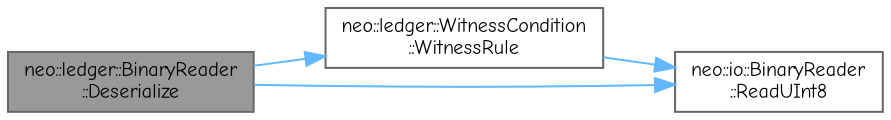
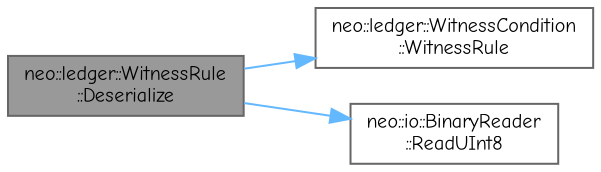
(629, 61) -> none
(131, 82) -> (126, 86)
